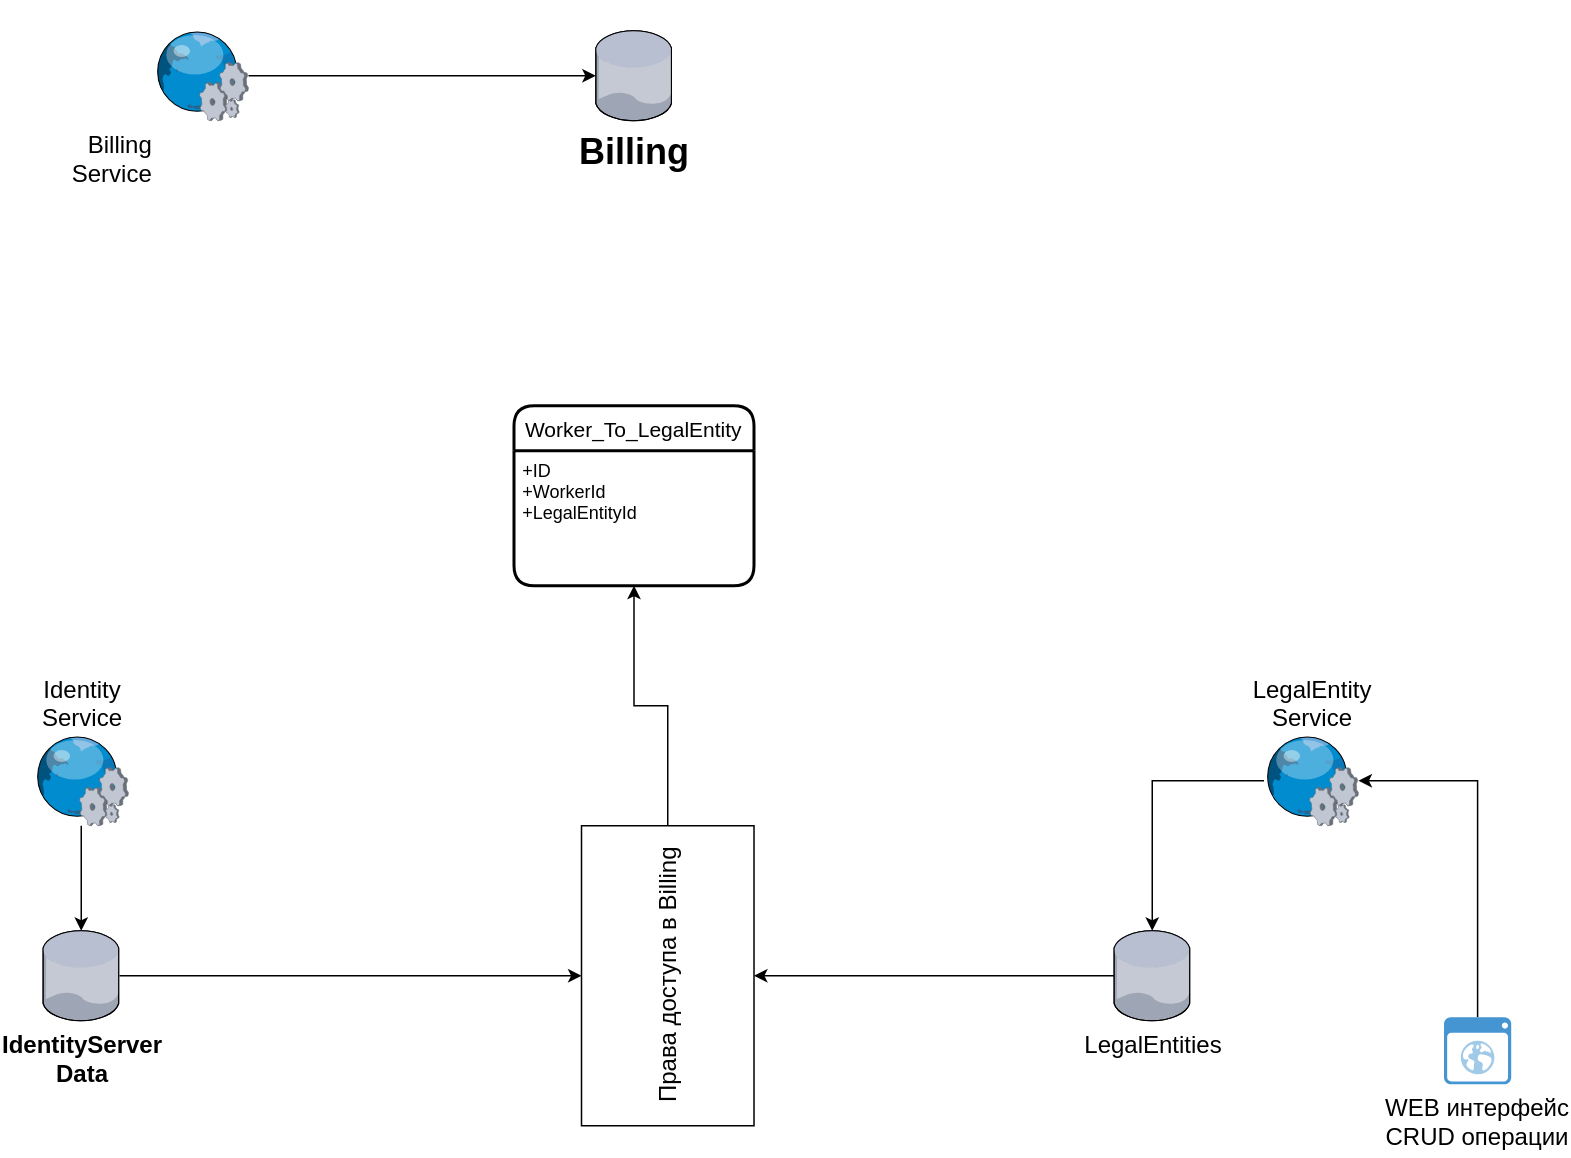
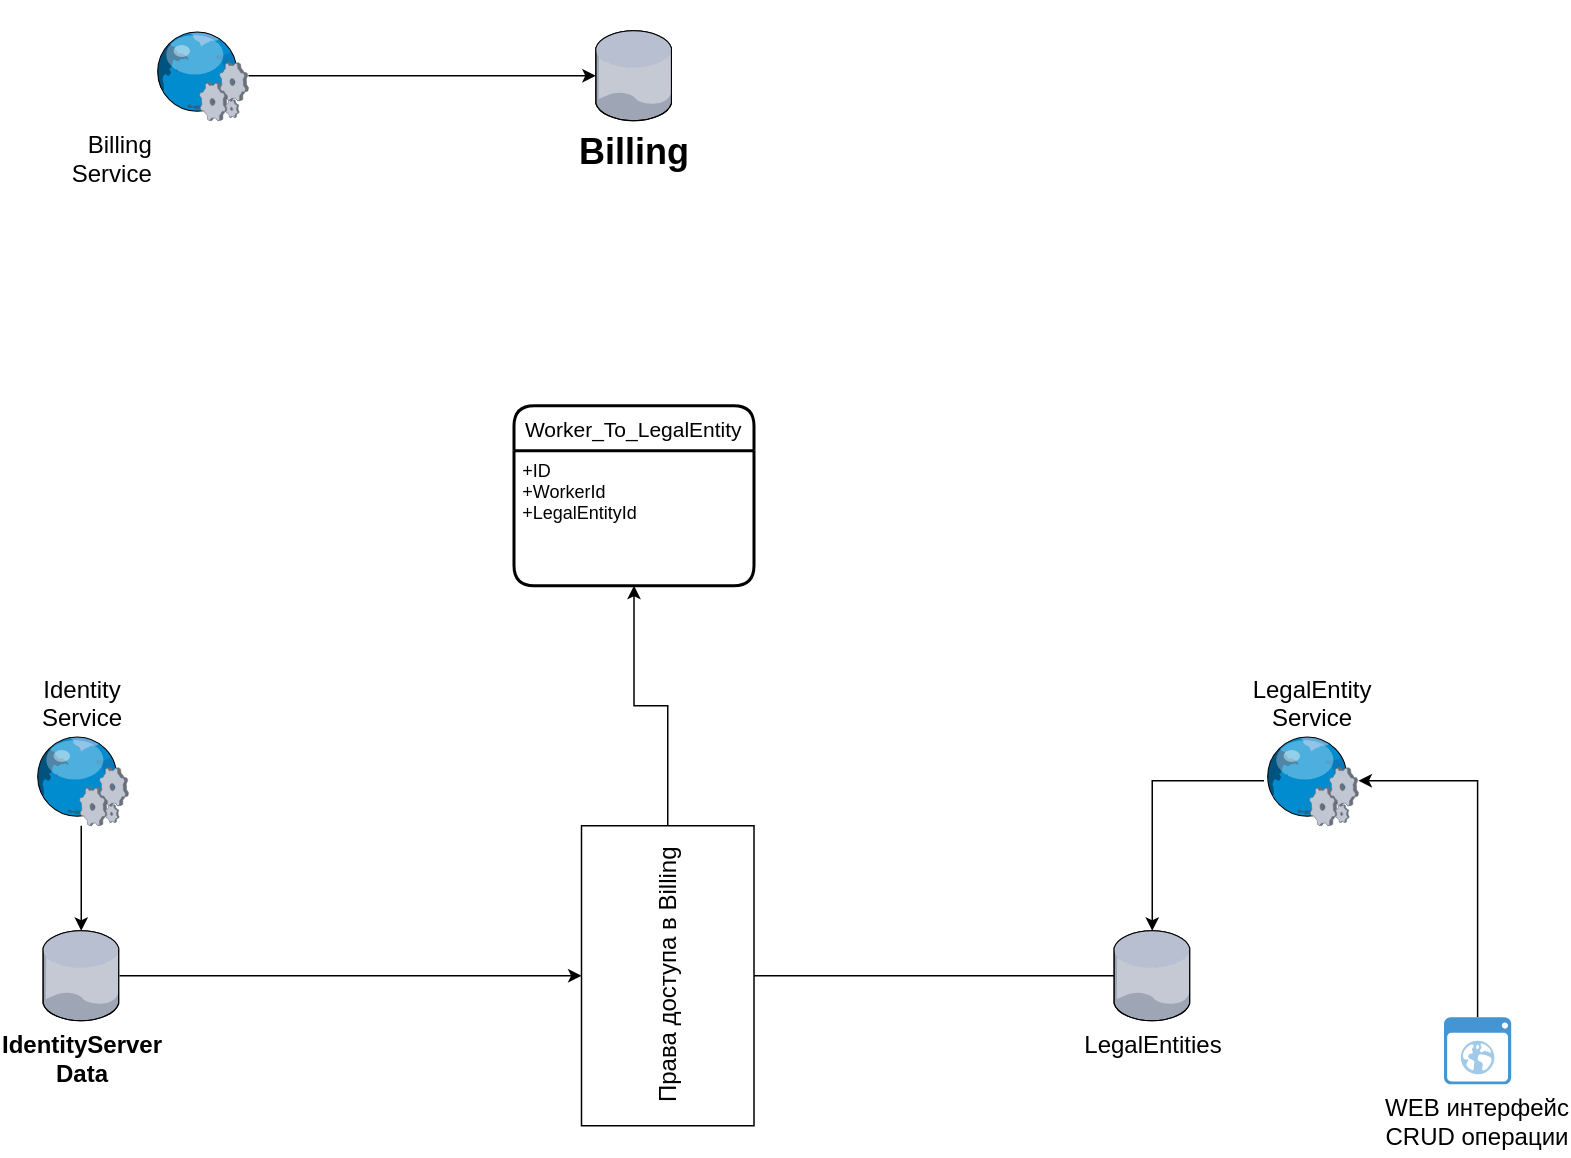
(765, 976) -> (761, 976)
